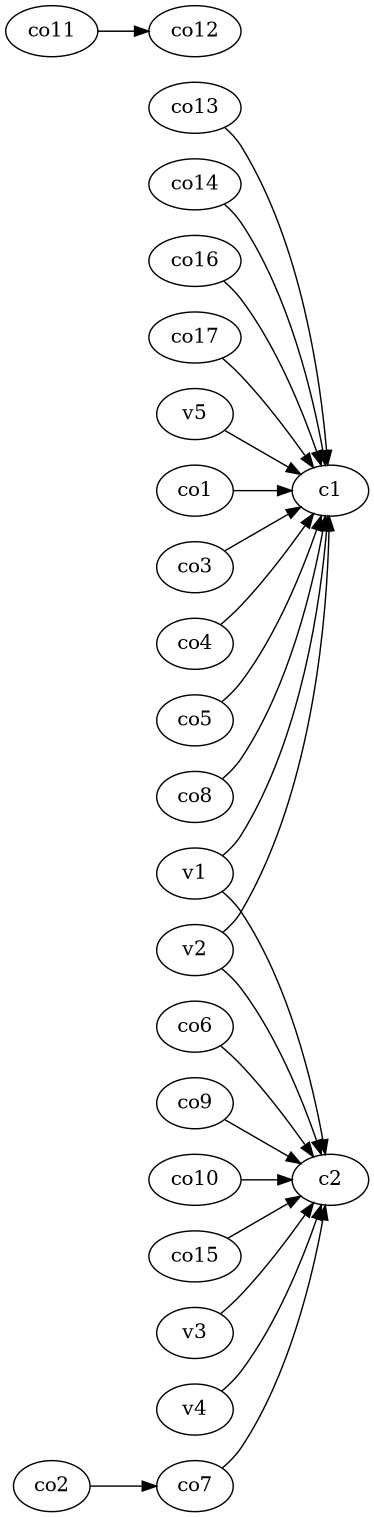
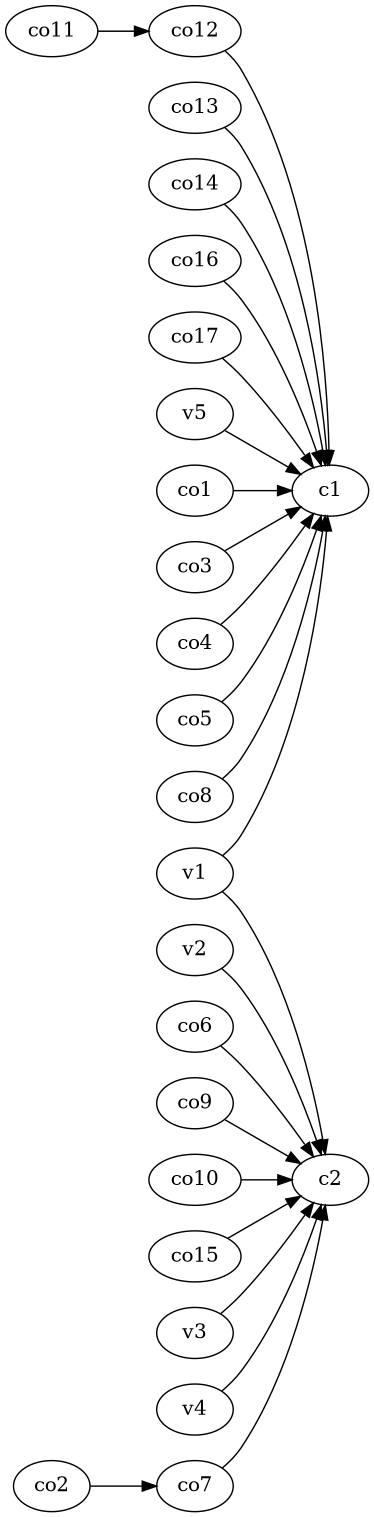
(304, 740) -> (305, 243)
